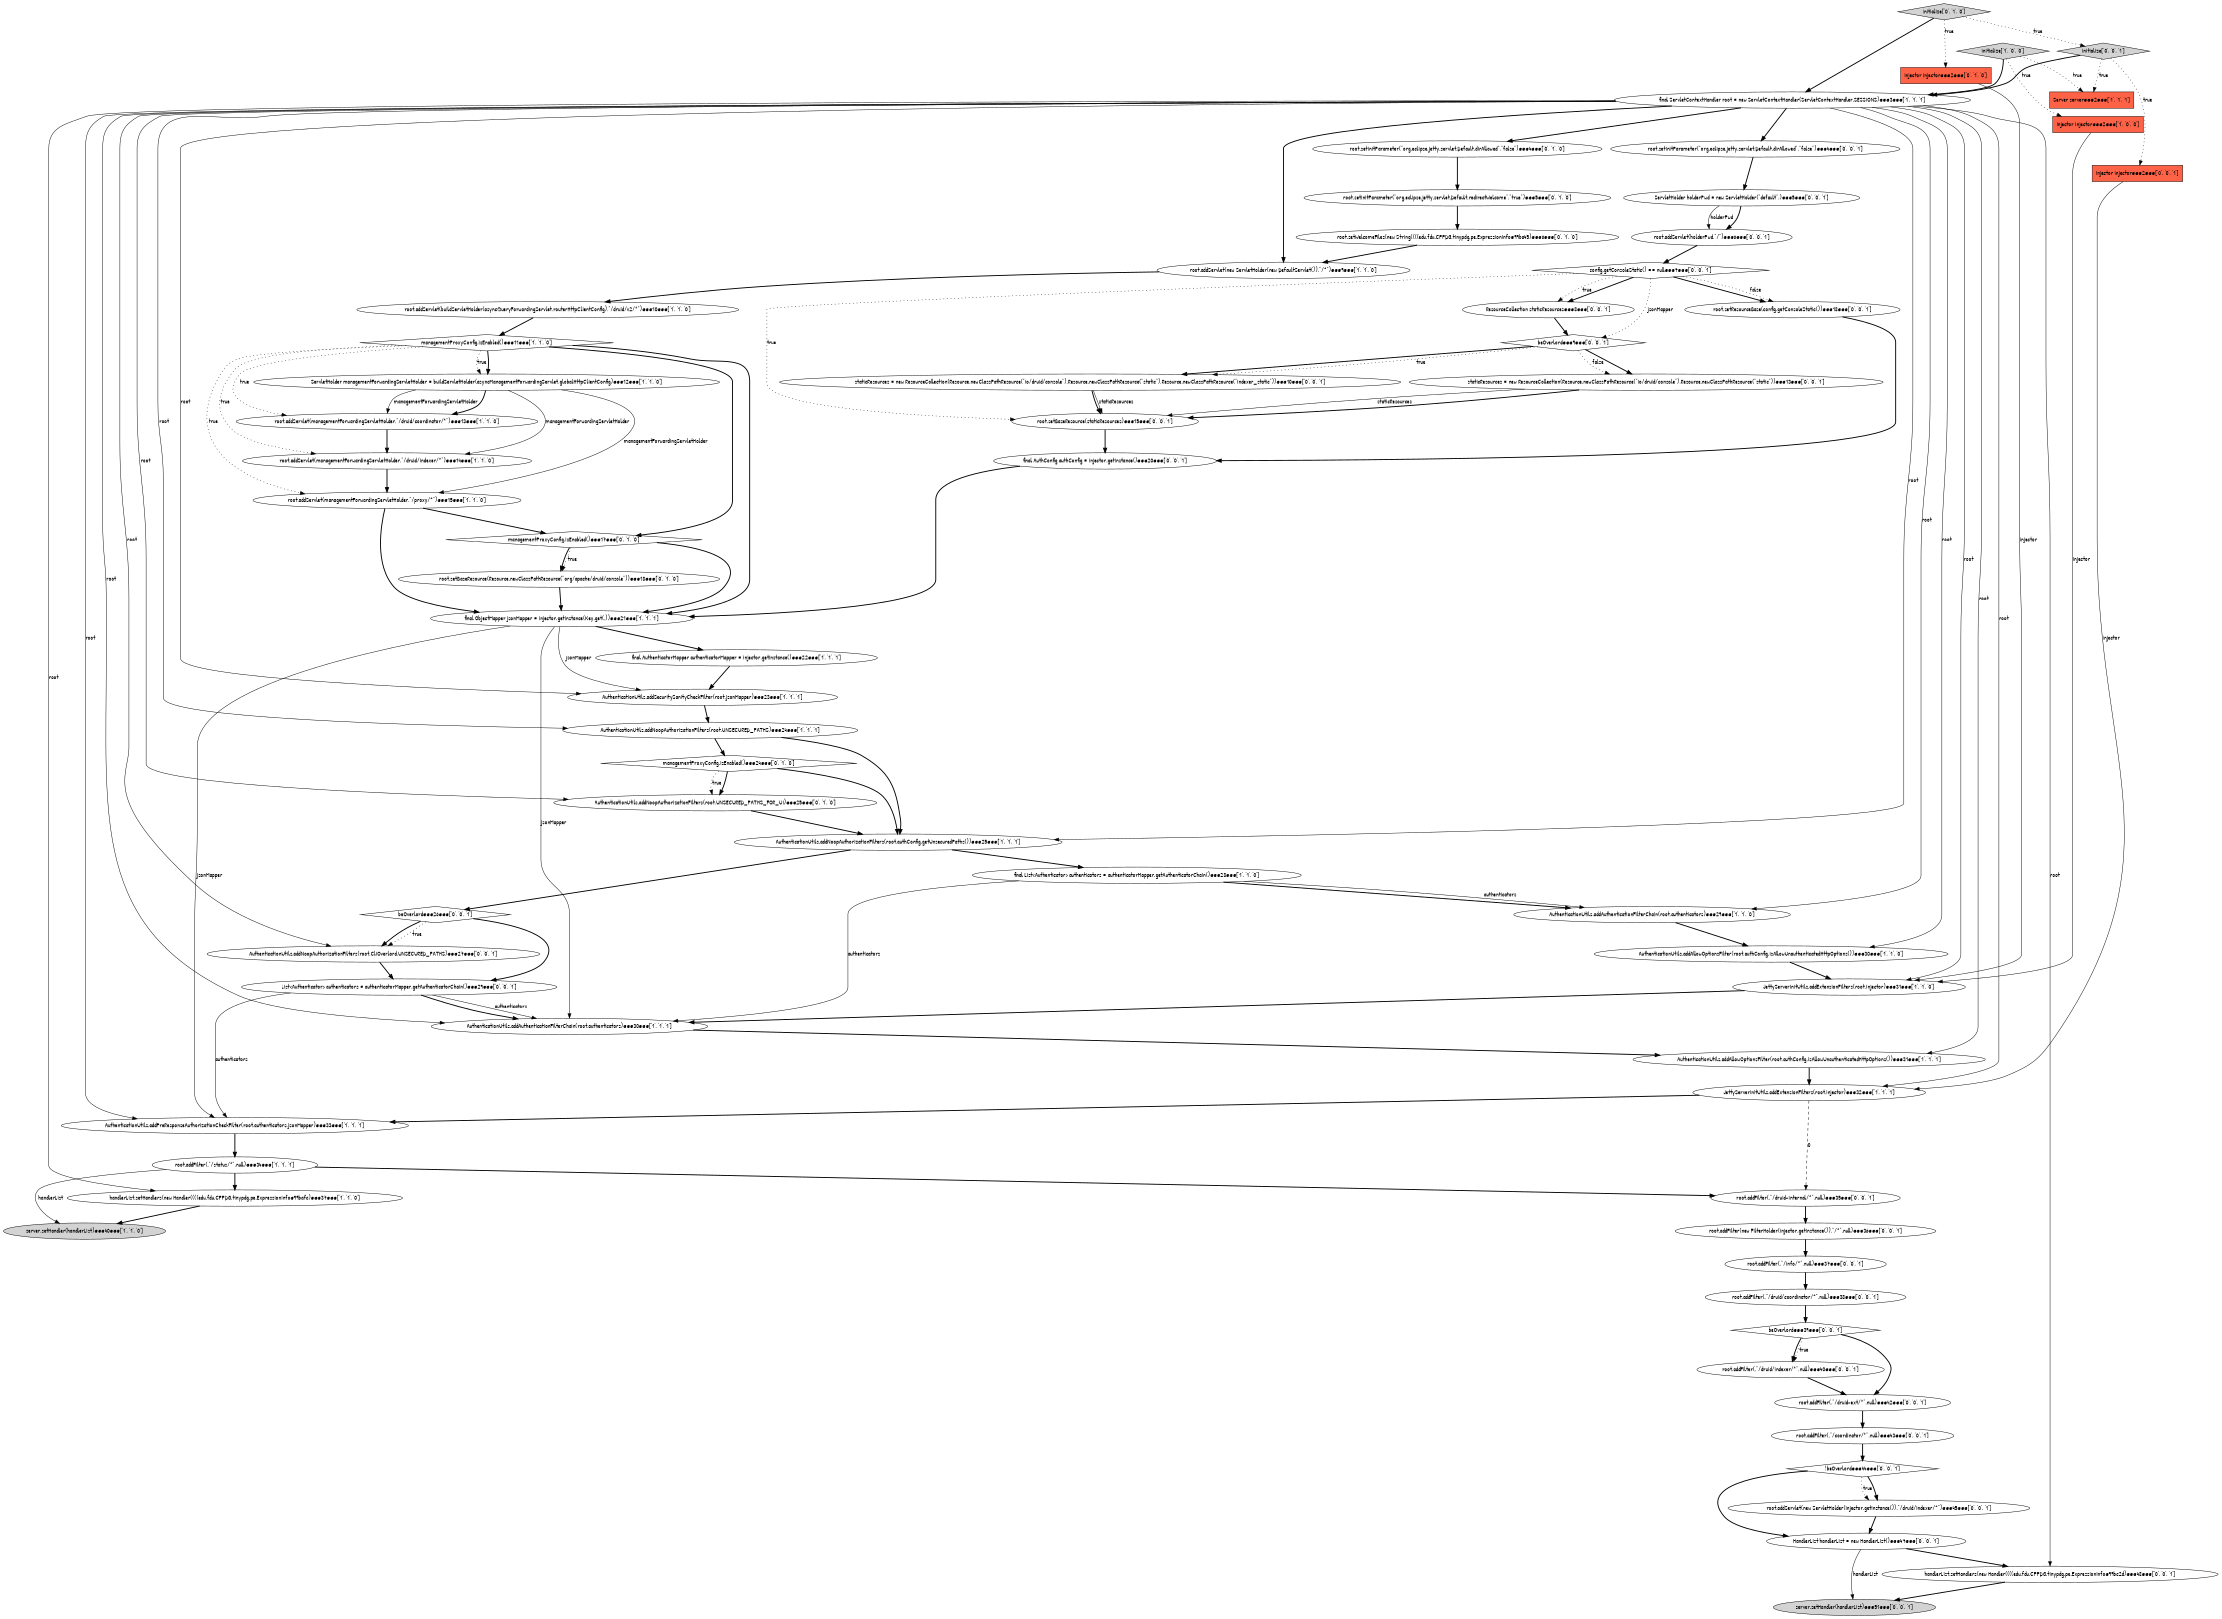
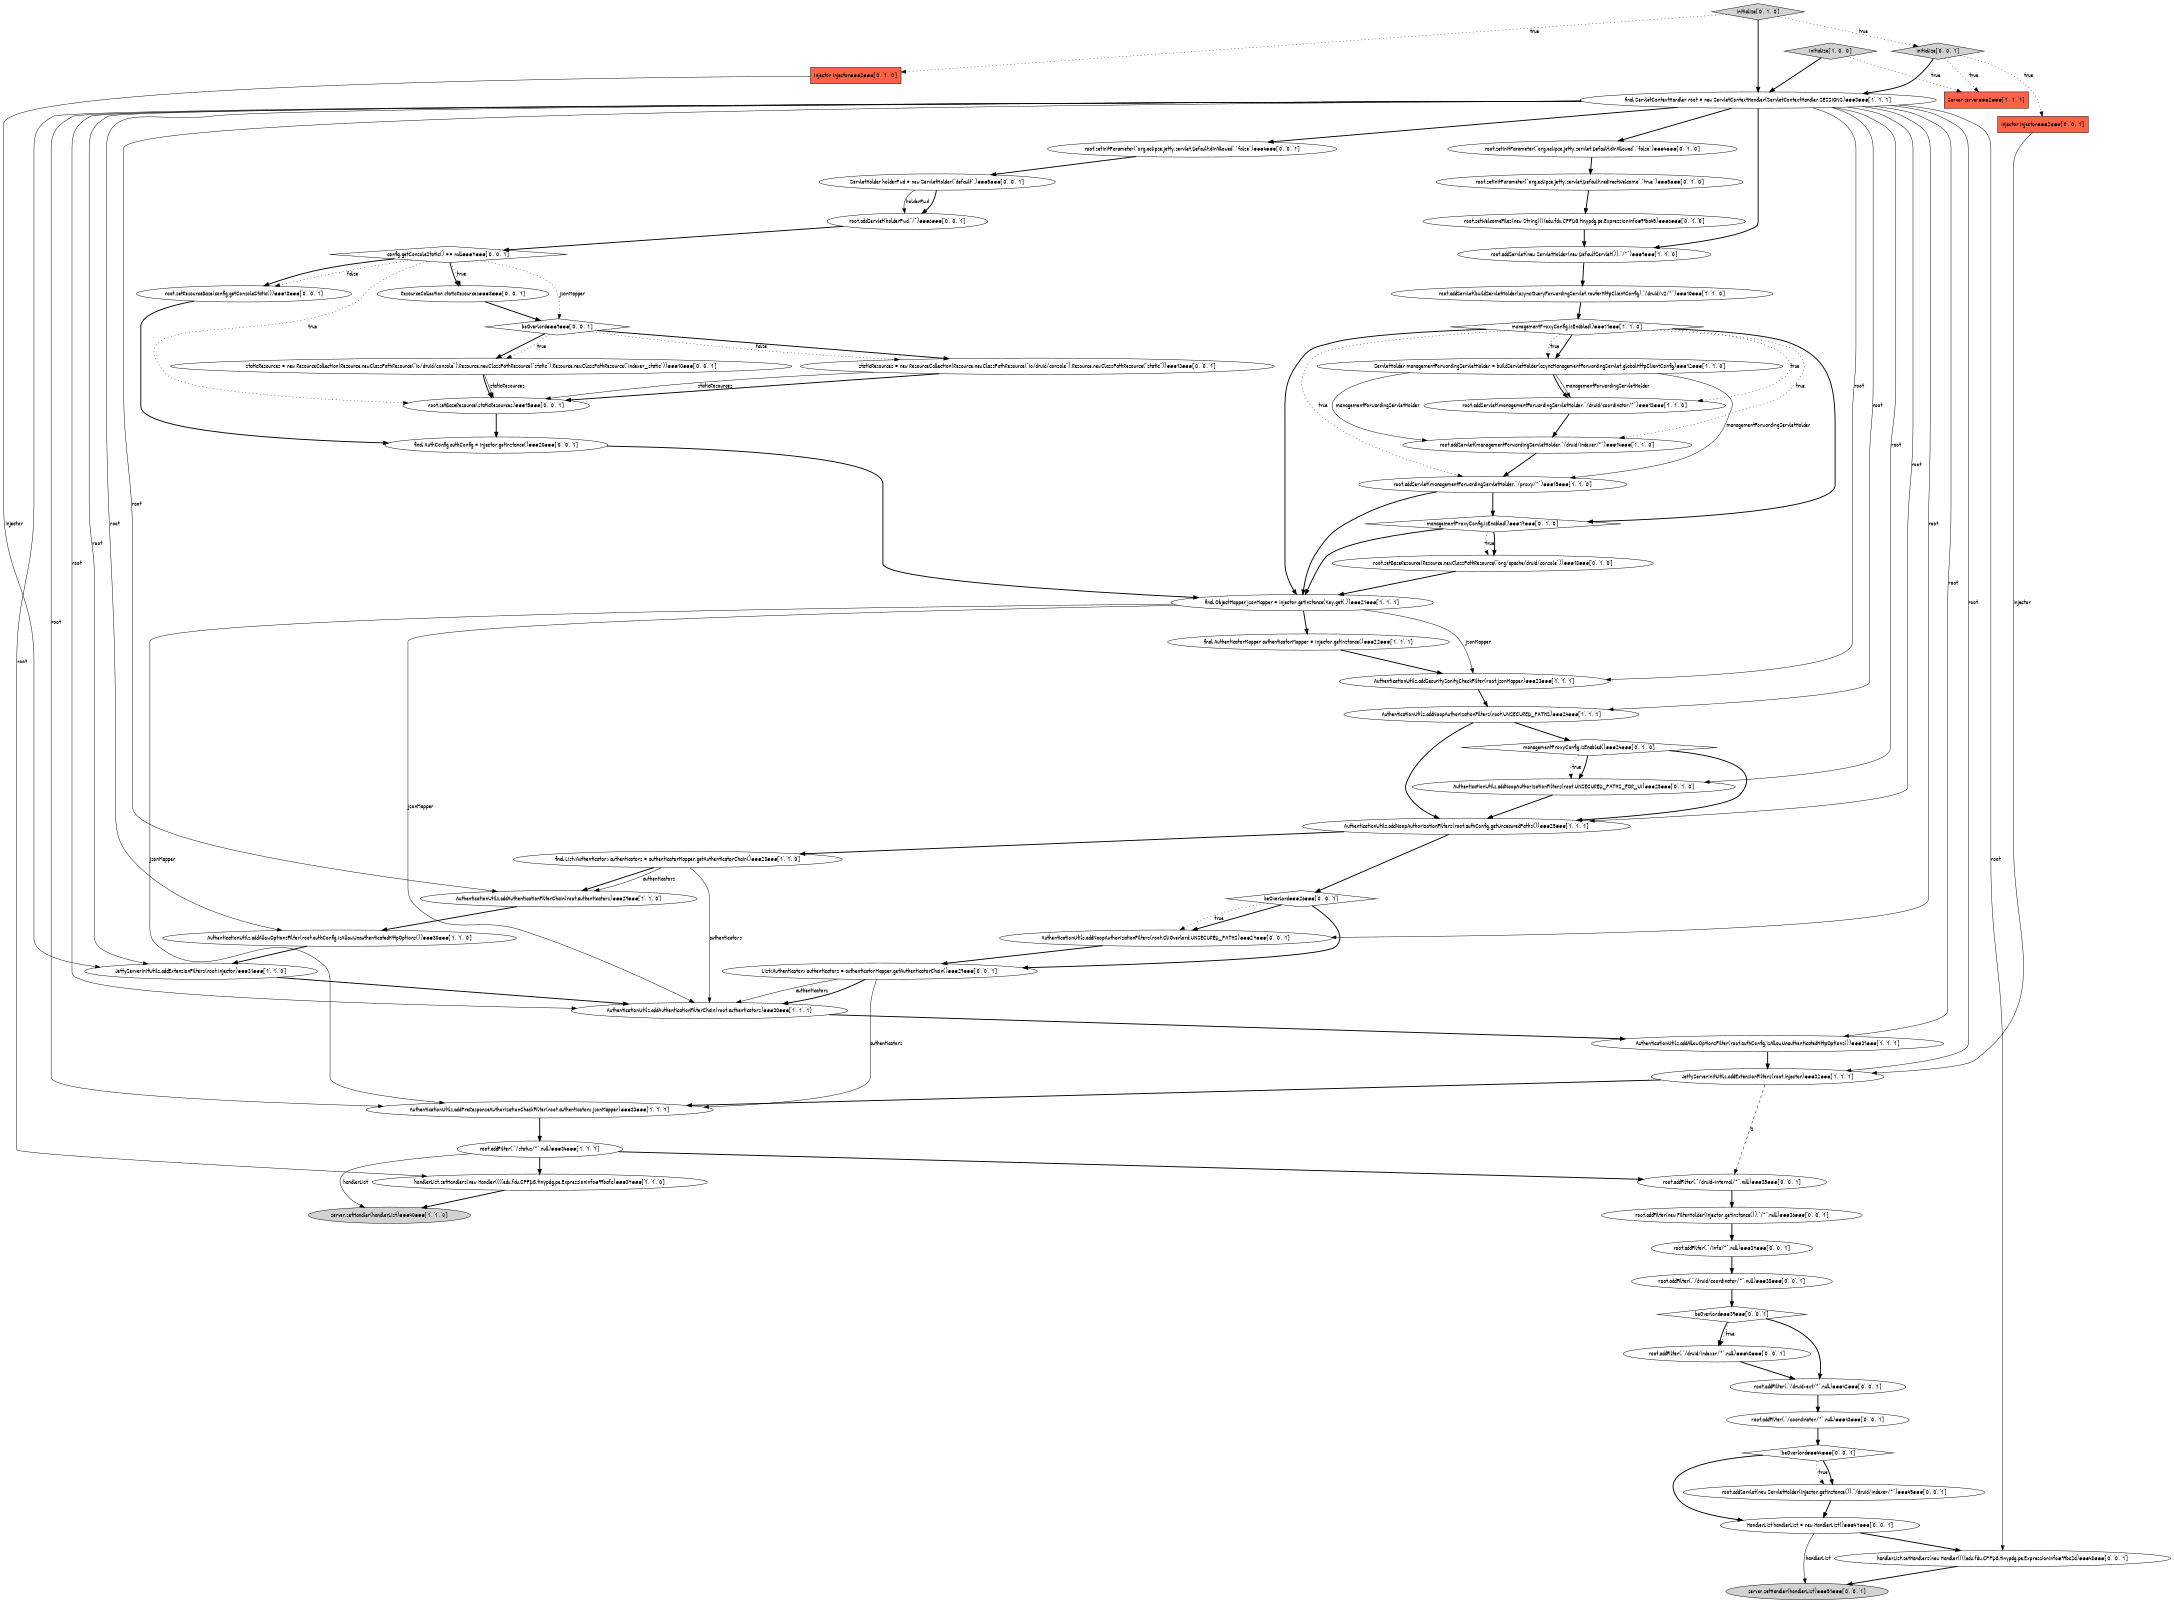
(2098, 125) -> none
